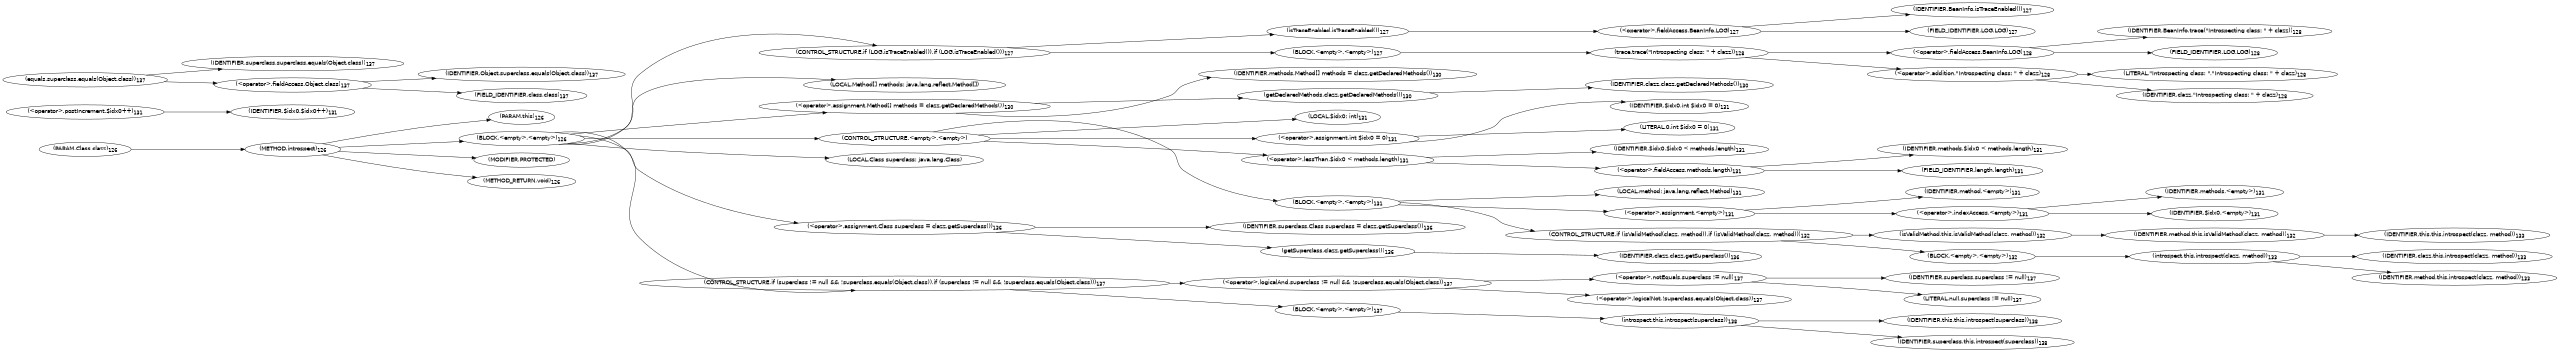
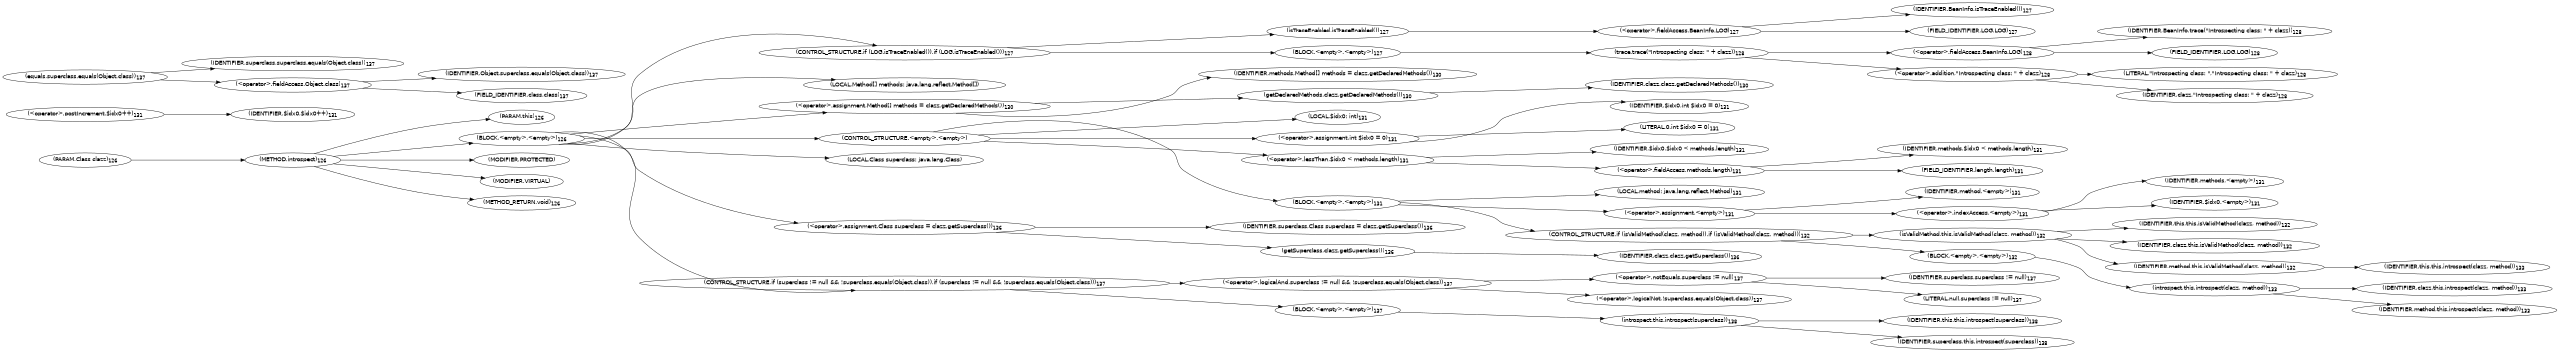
none -> (522, 182)
none -> (2215, 224)
none -> (2215, 246)
